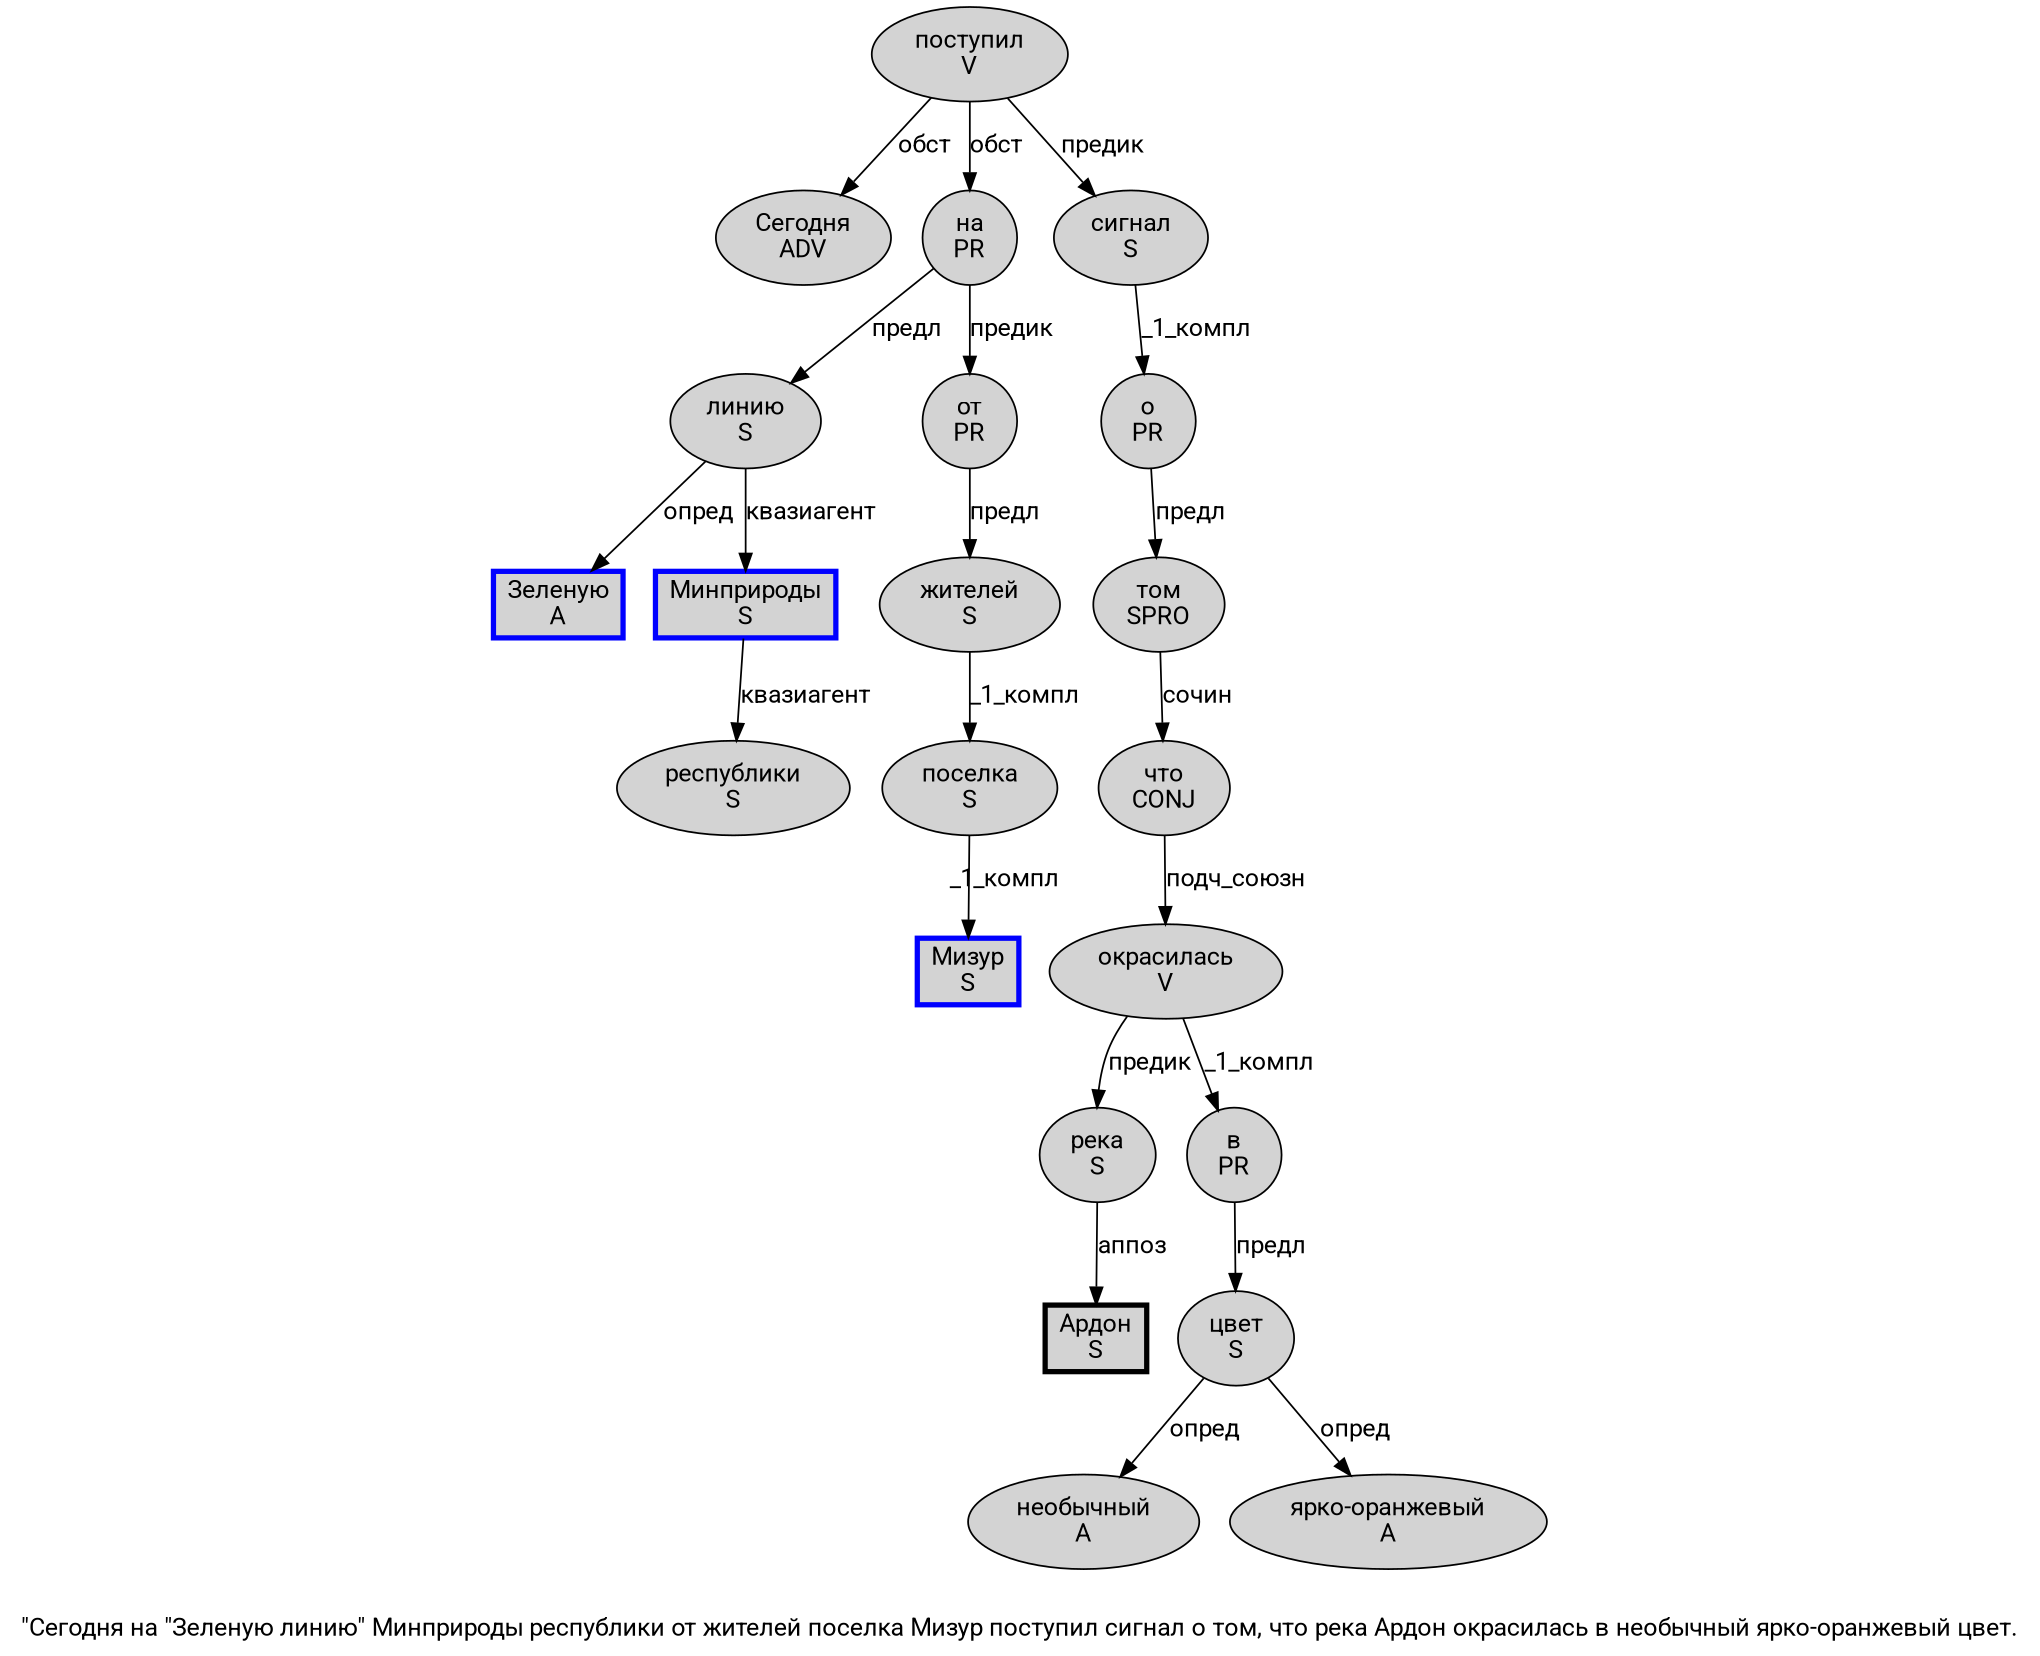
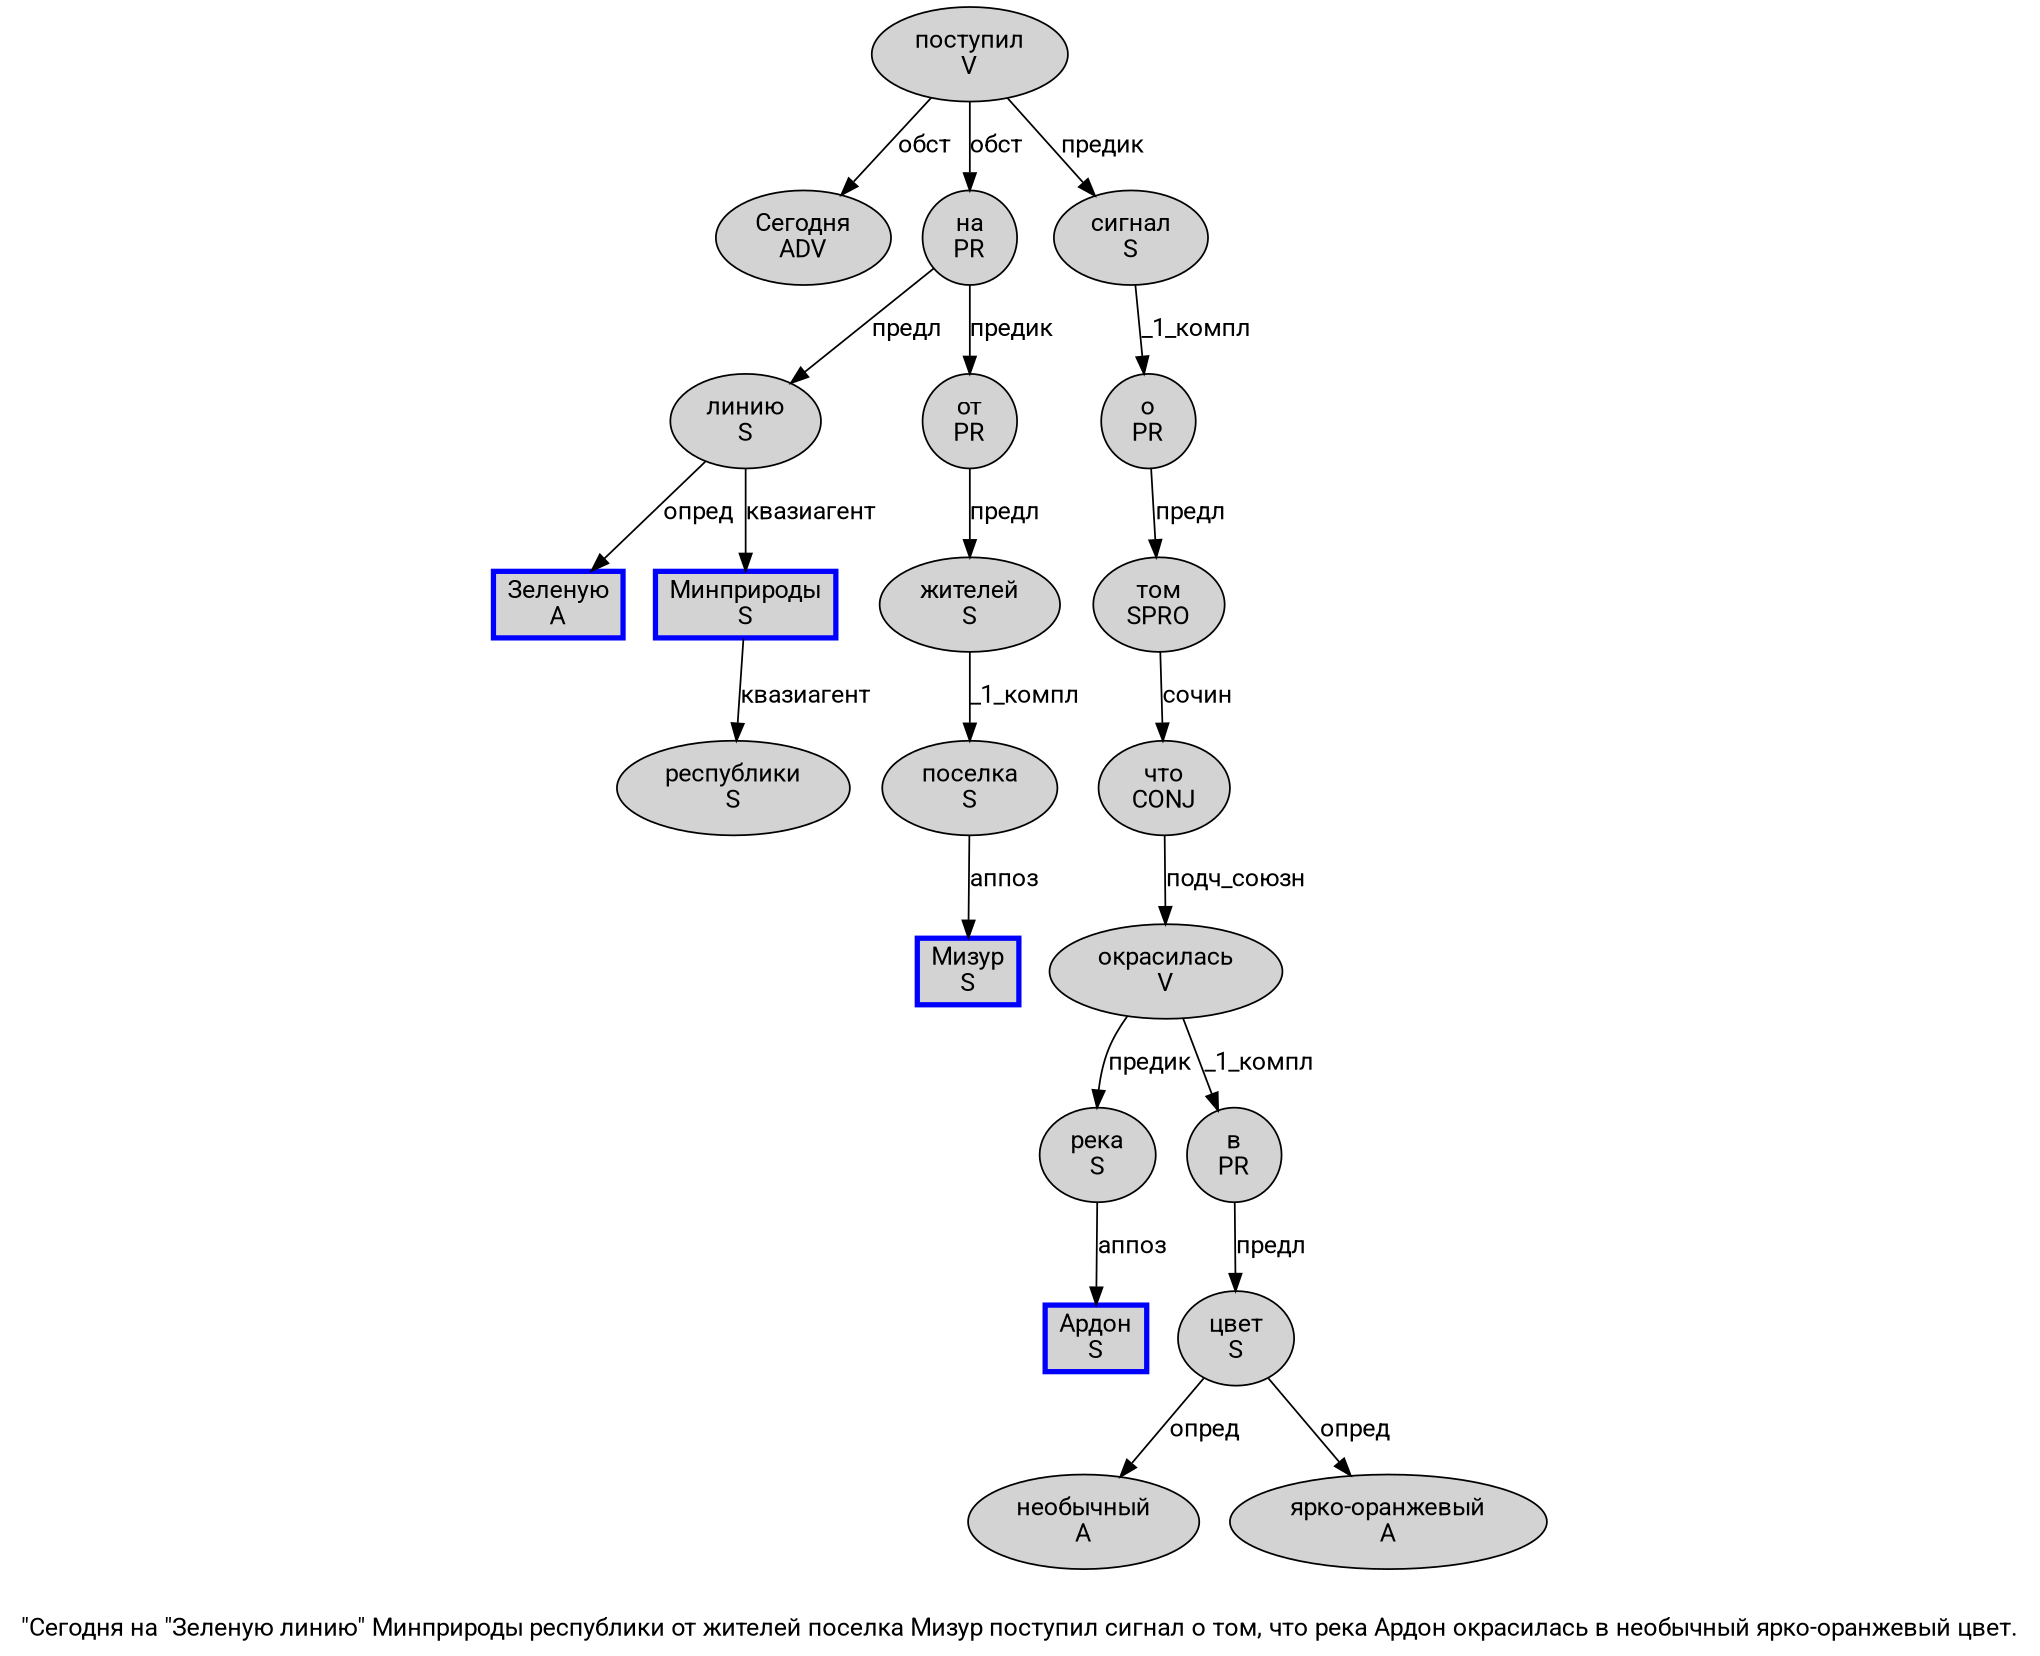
(1005, 880) -> (1005, 880)
(1096, 1338) -> (1096, 1338)
